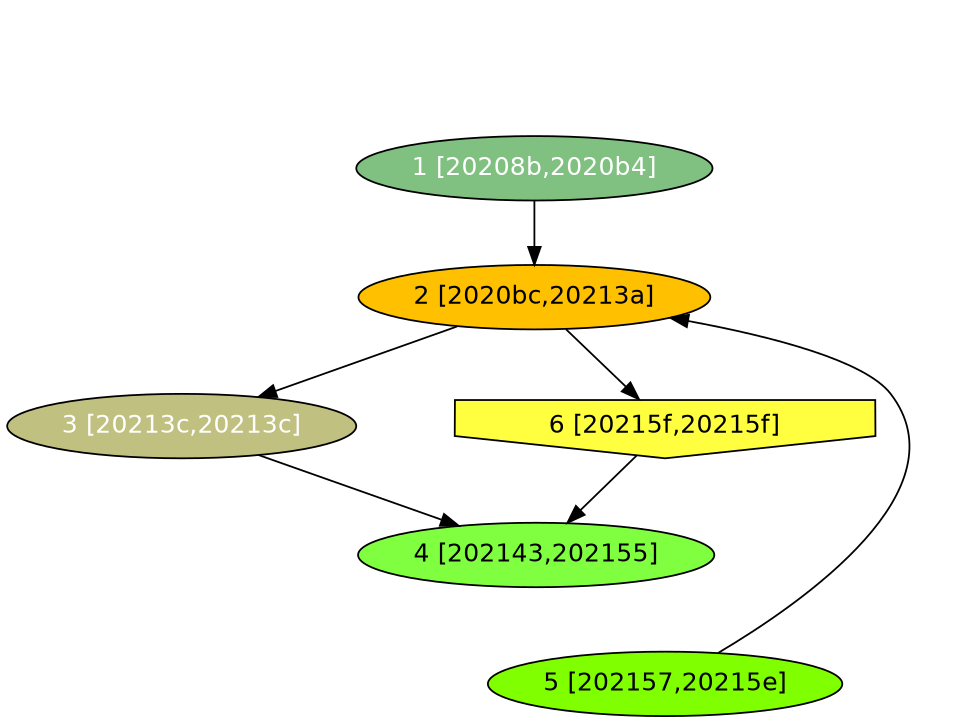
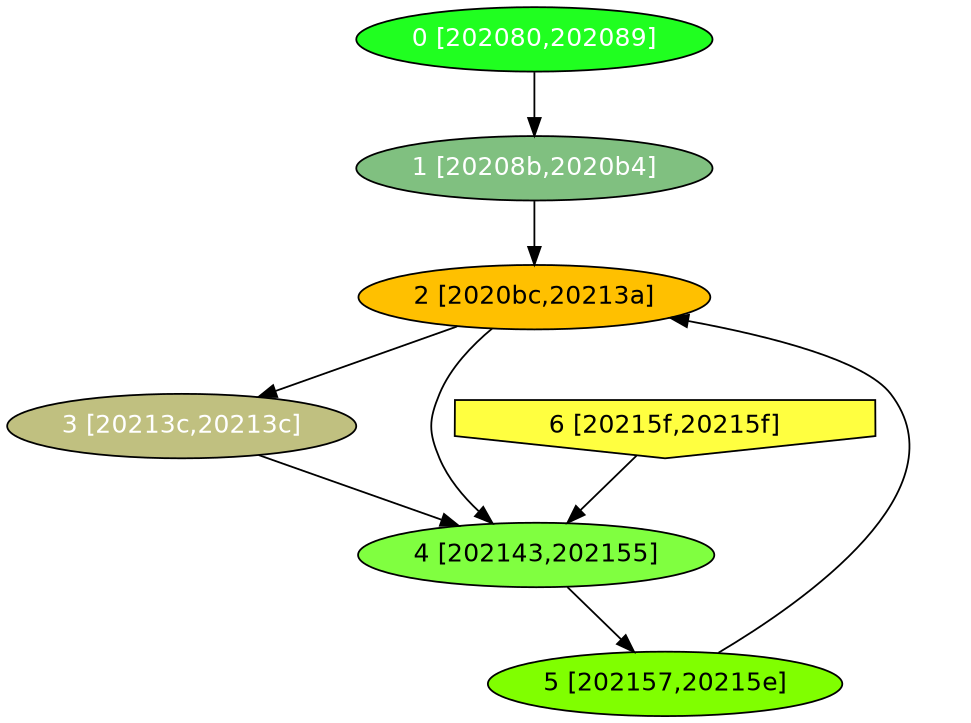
none -> (534, 39)
(596, 358) -> (432, 417)
none -> (594, 613)
